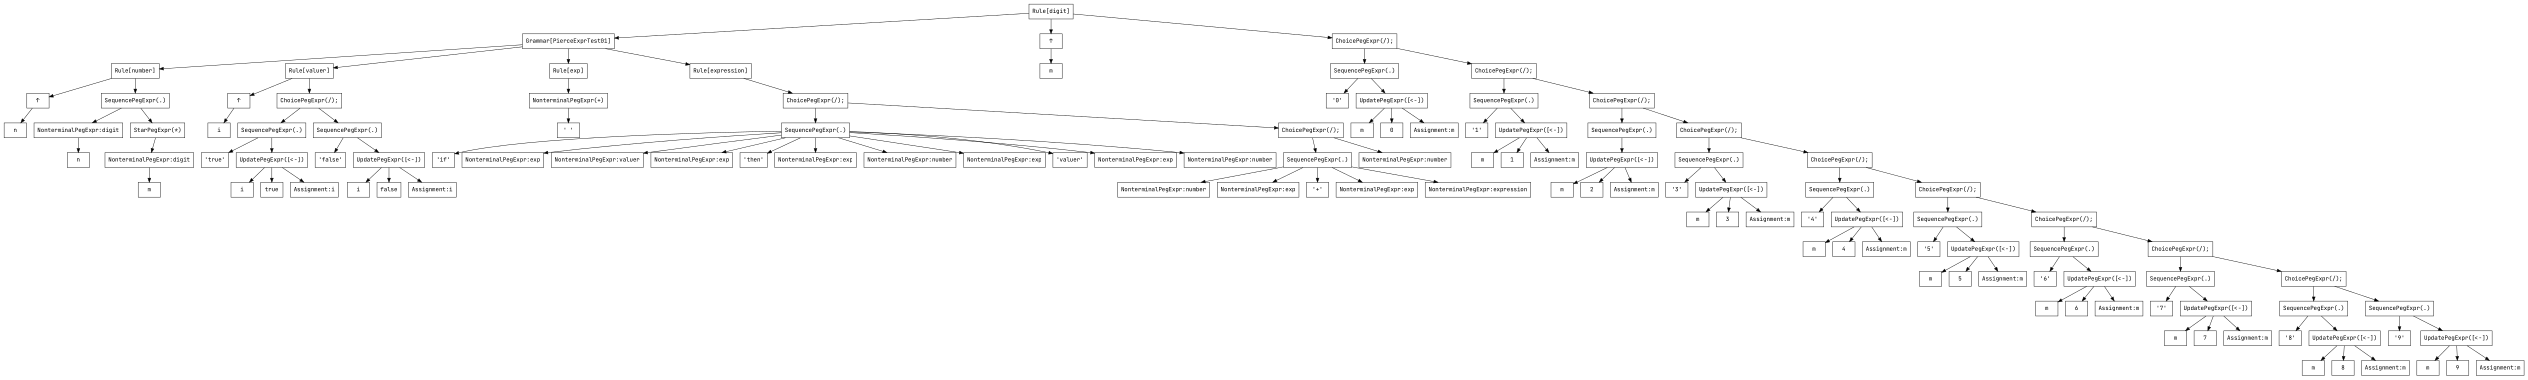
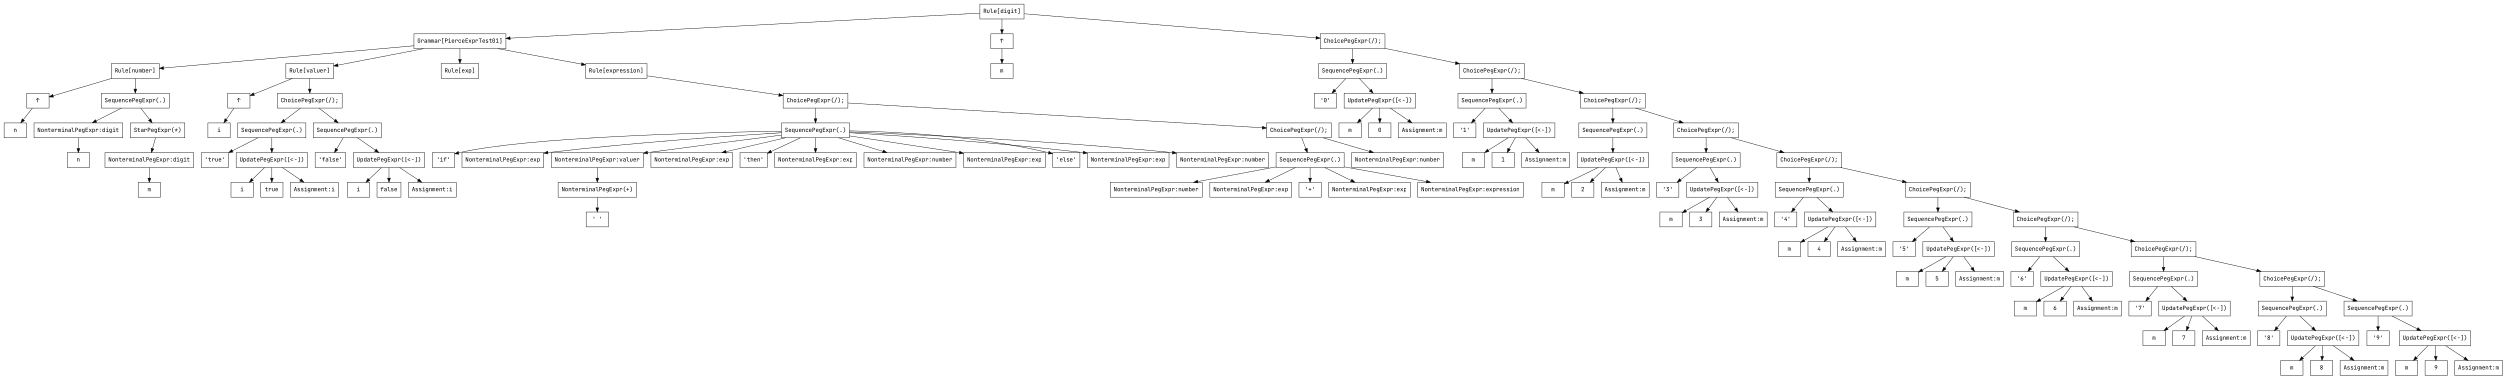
(568, 84) -> (597, 173)
(1070, 160) -> (1066, 160)
